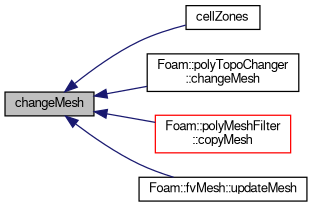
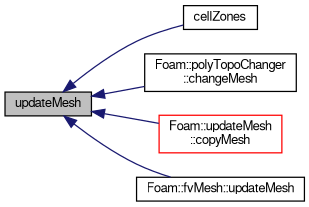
(49, 104) -> (48, 104)
(223, 134) -> (220, 134)
